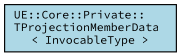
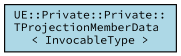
(90, 28) -> (90, 28)
